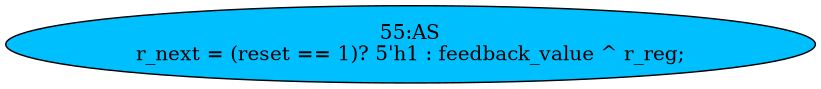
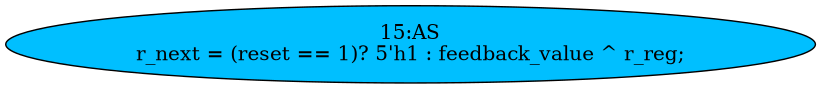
(411, 44) -> (411, 44)
